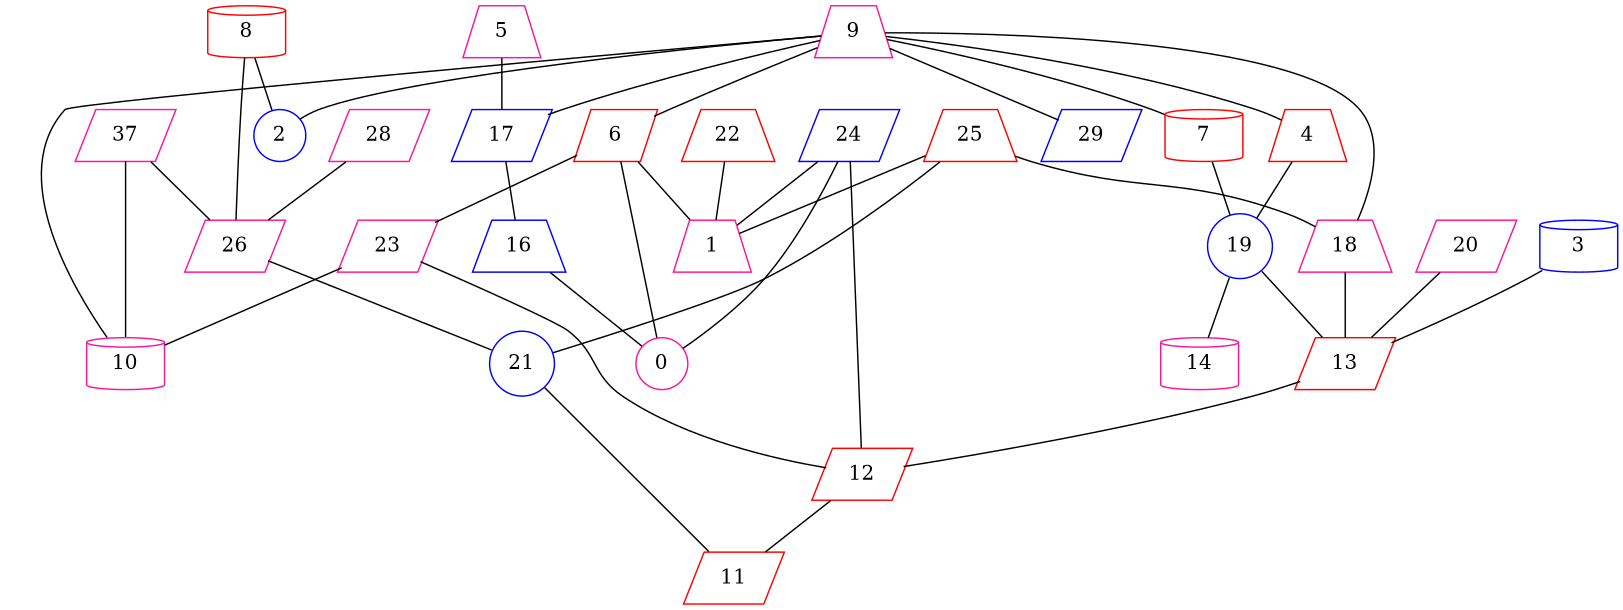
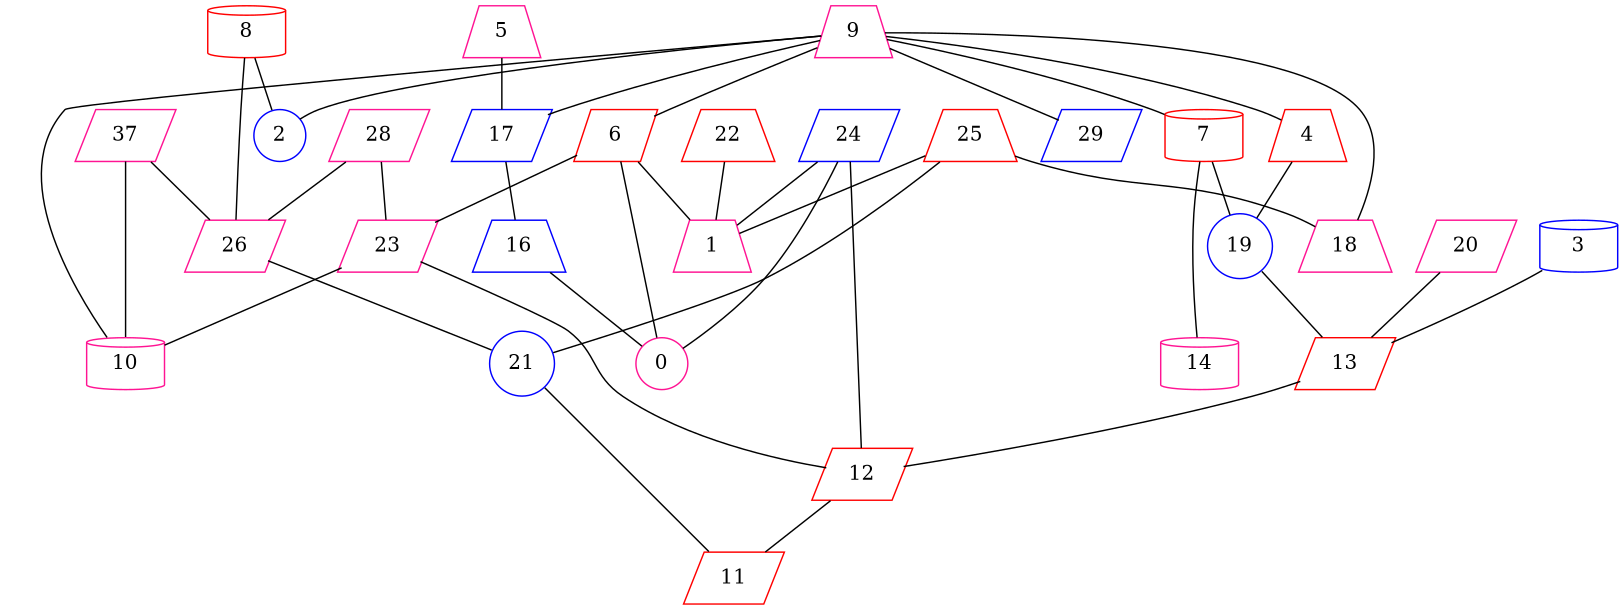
none -> (384, 191)
(1345, 305) -> none
(1219, 308) -> (1193, 249)
